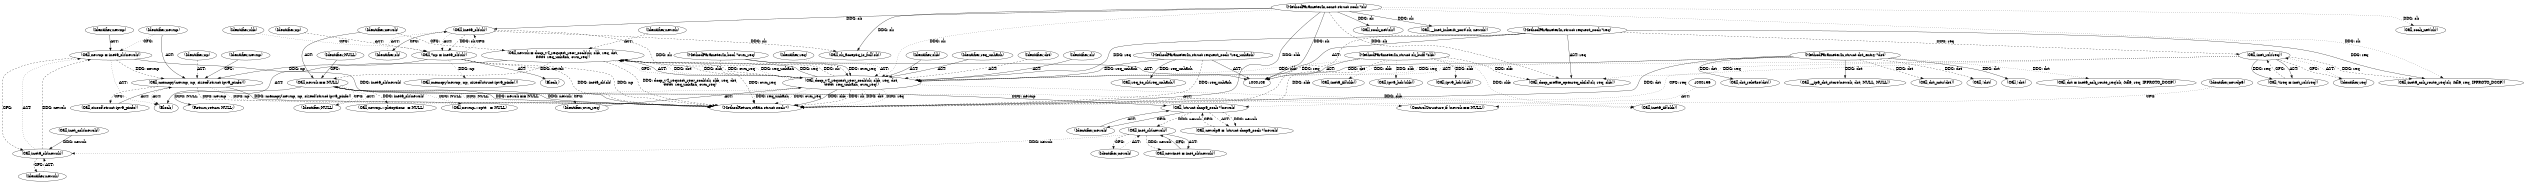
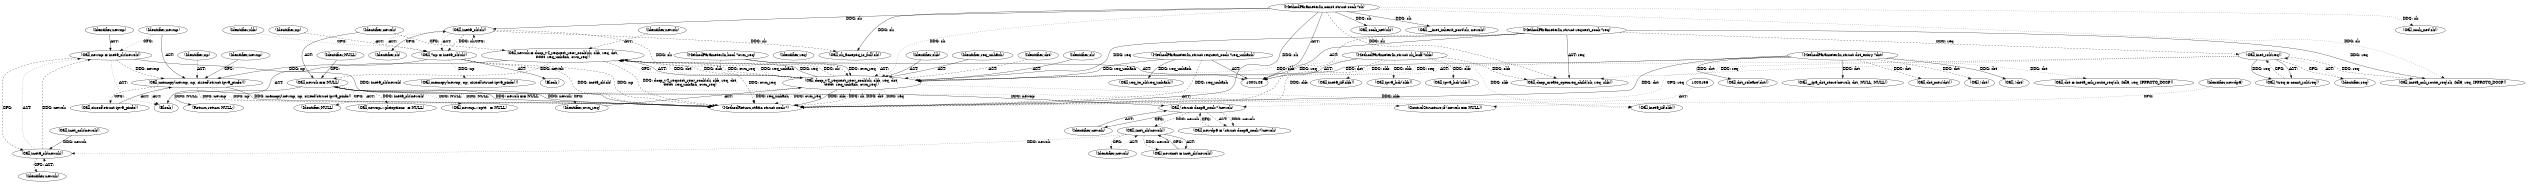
(1321, 42) -> (1316, 42)
(1291, 55) -> (1290, 55)
(2293, 83) -> (2292, 83)
